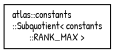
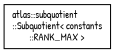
(57, 27) -> (57, 27)
